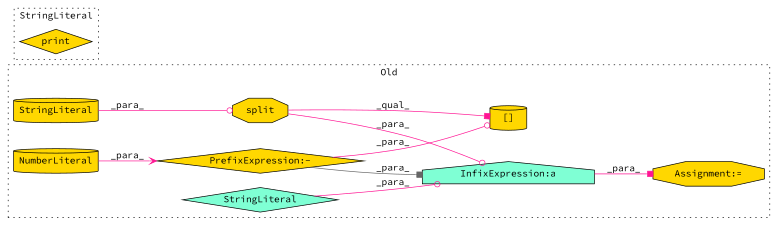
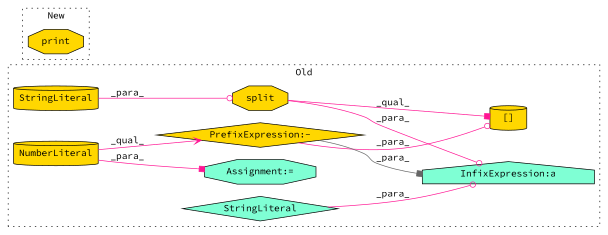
(56, 16) -> (56, 16)
(56, 42) -> (56, 42)
(128, 156) -> (128, 141)
(620, 174) -> (148, 165)
(709, 174) -> (260, 172)
